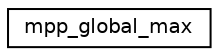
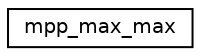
(109, 28) -> (100, 28)
